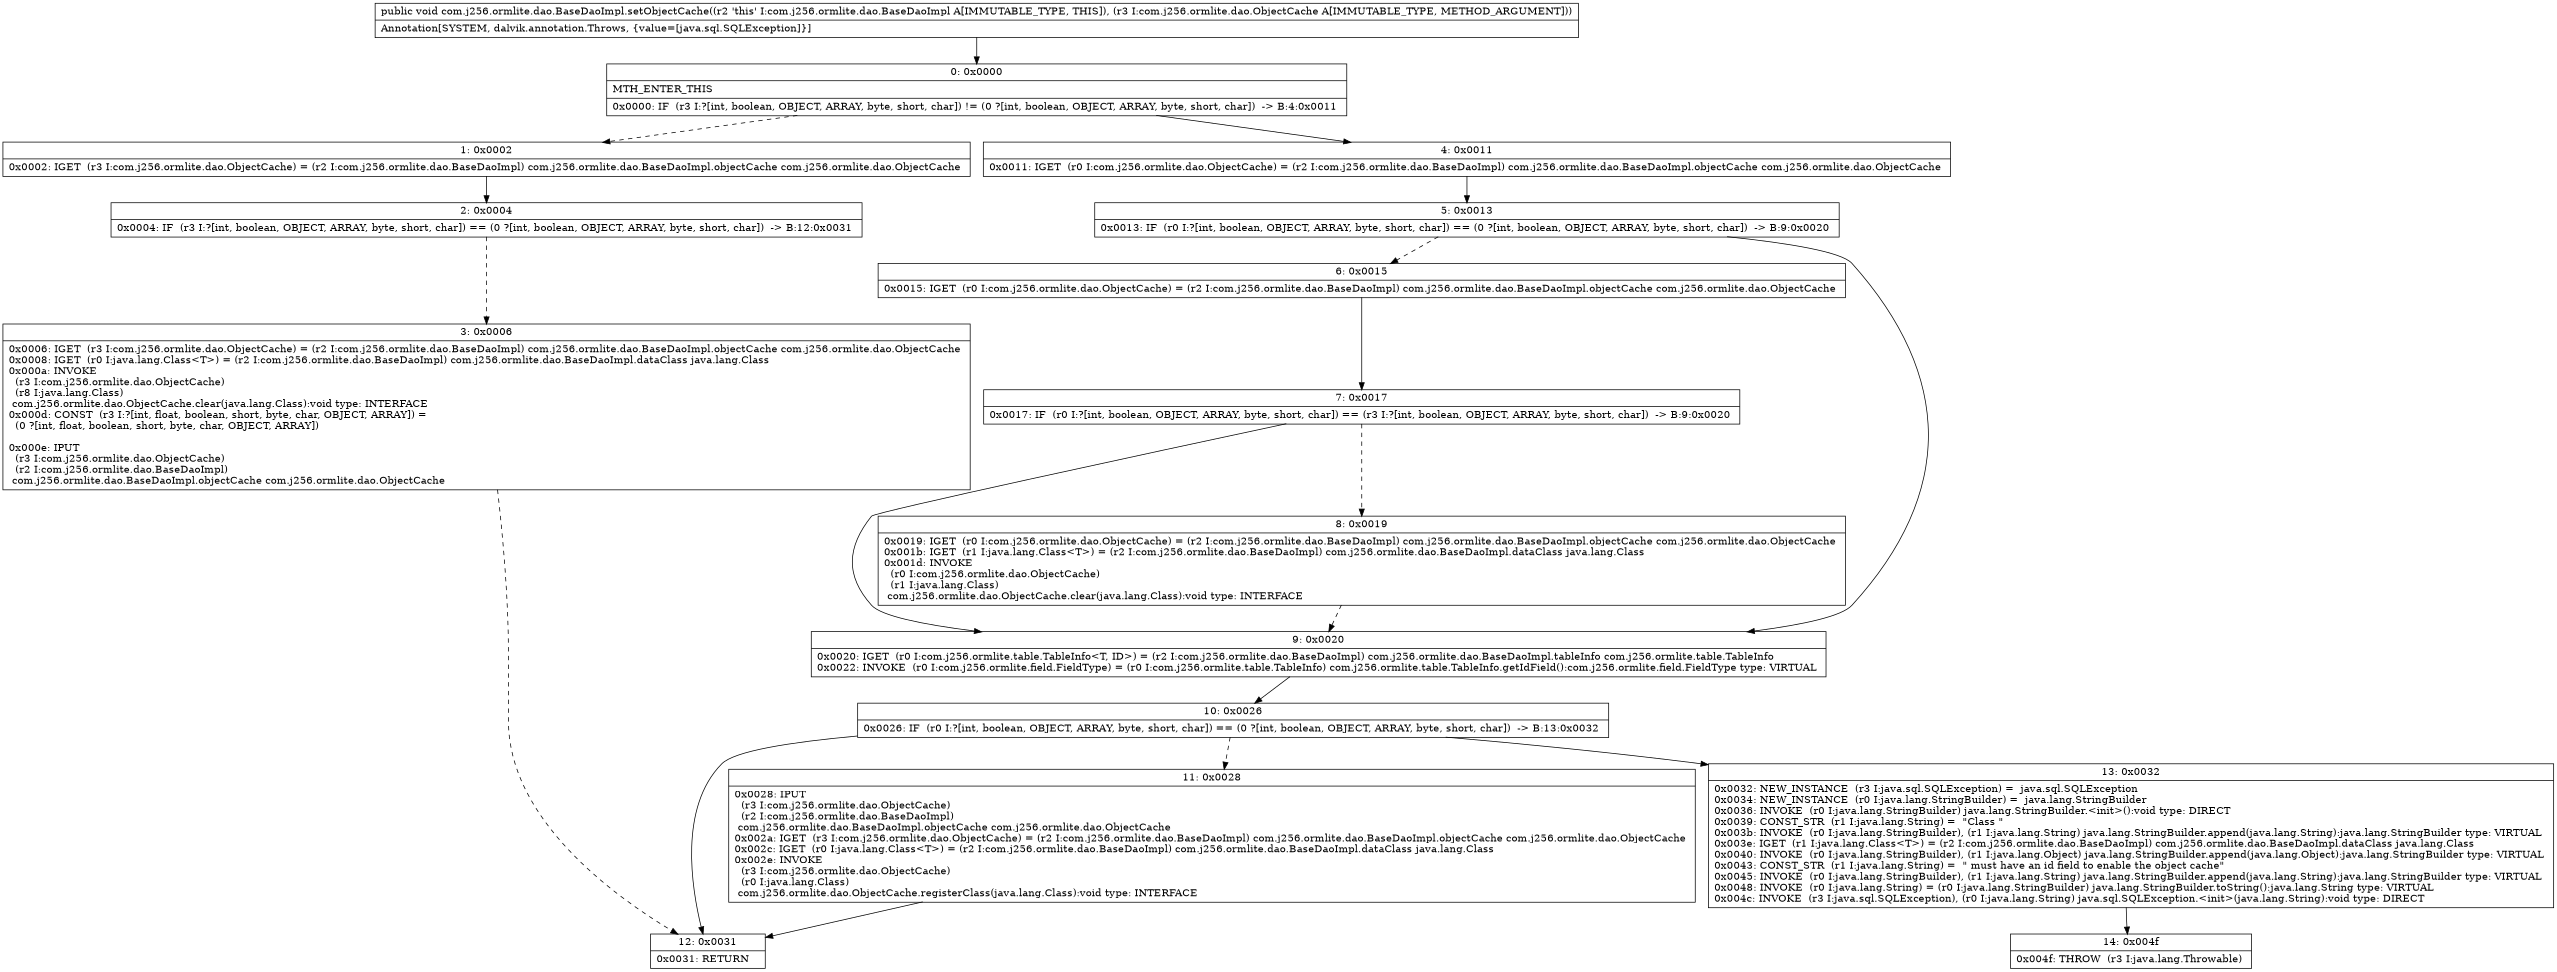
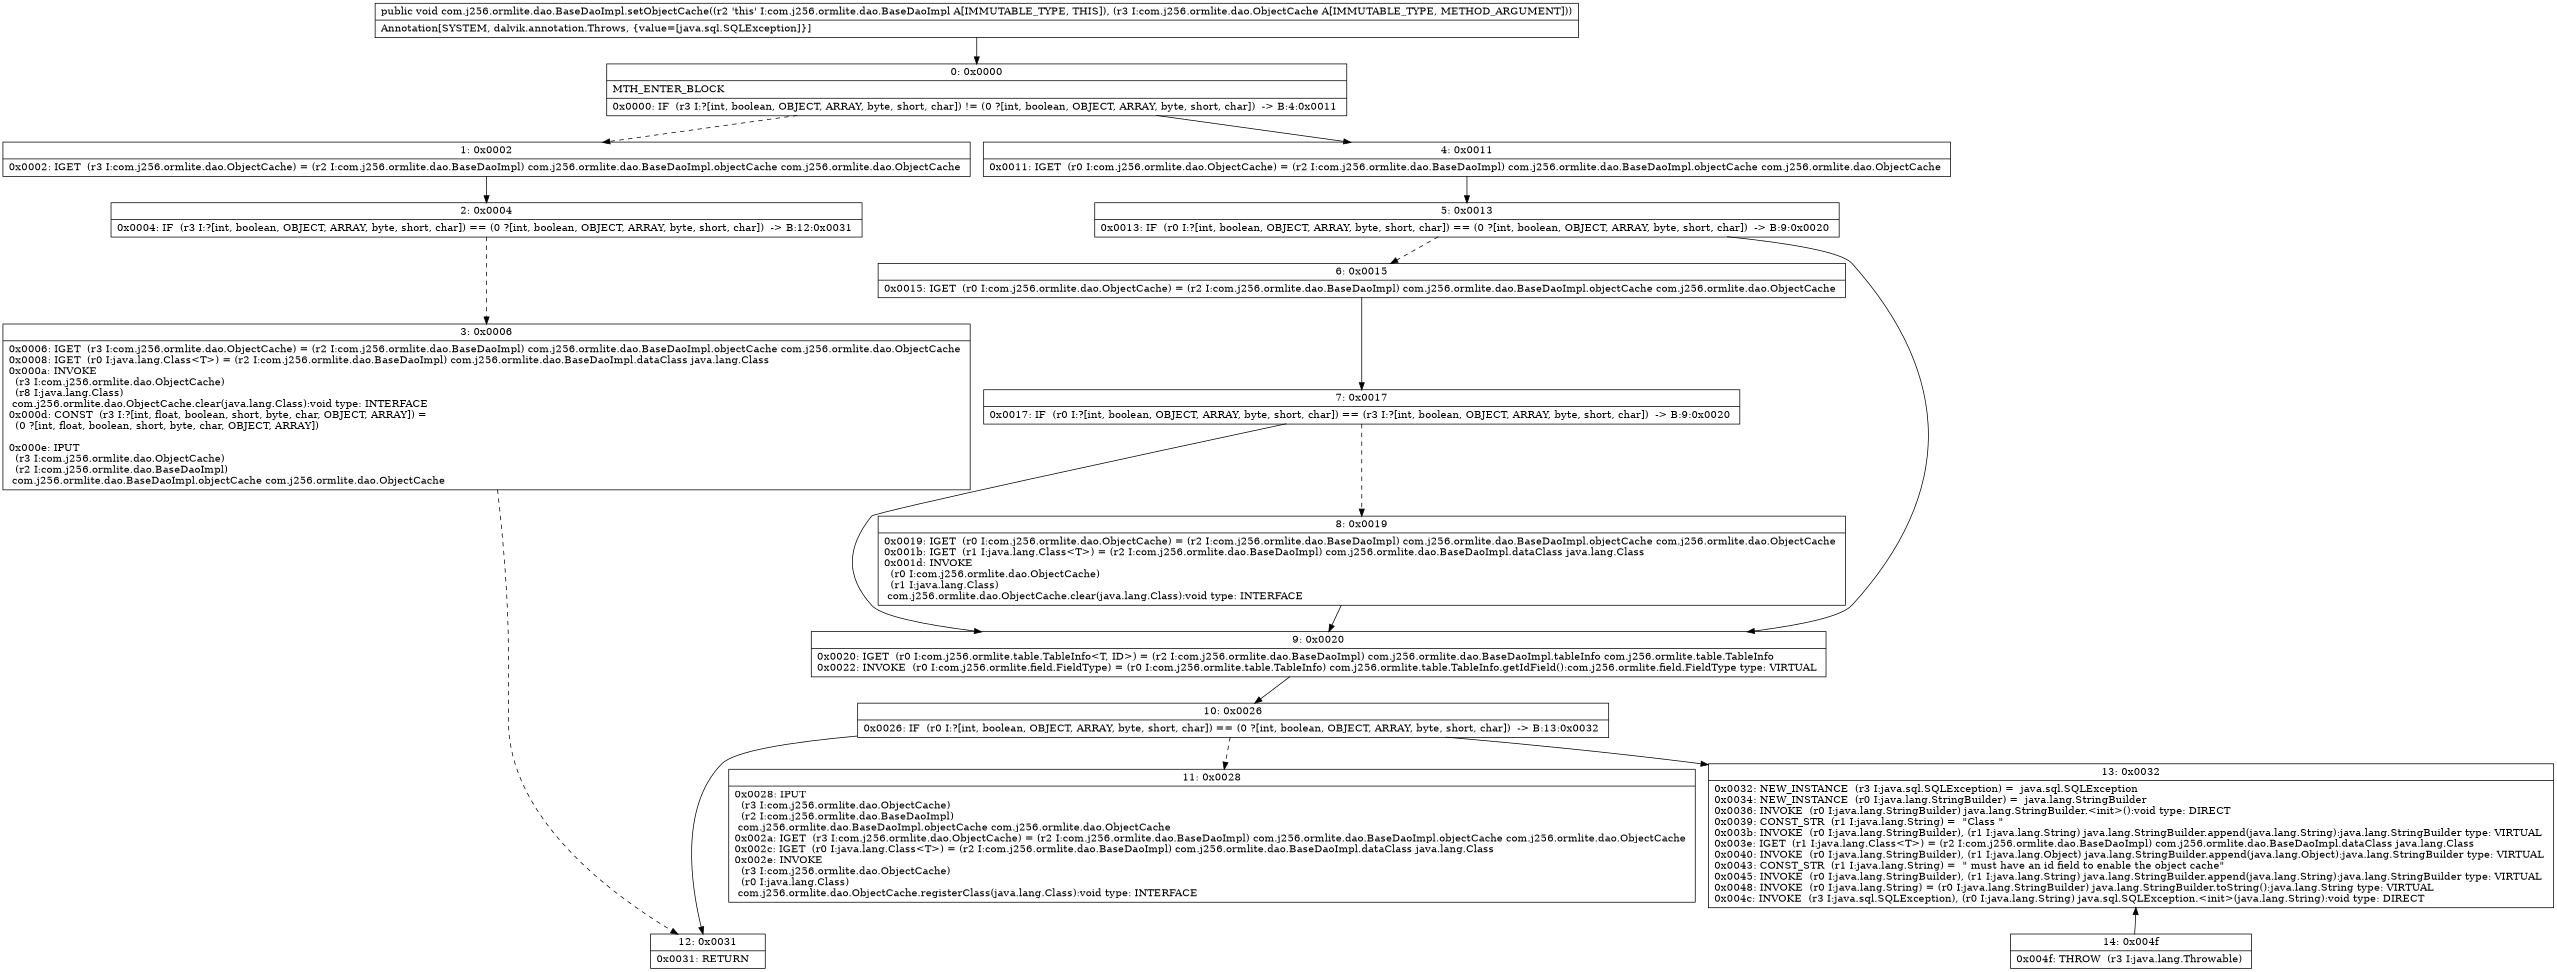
(663, 89) -> (669, 89)
(1337, 615) -> (1337, 615)
(2126, 917) -> (2135, 925)
(848, 919) -> none
